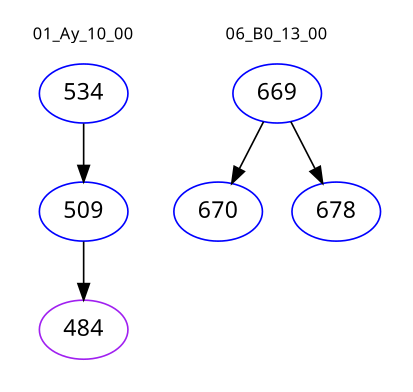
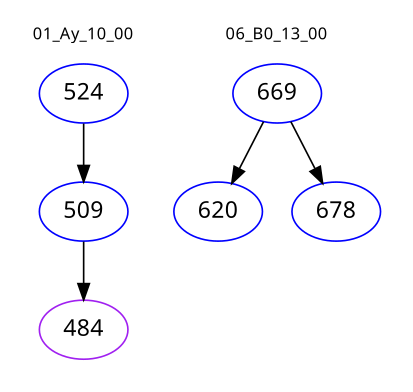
(84, 93) -> (84, 93)
(218, 212) -> (218, 212)
